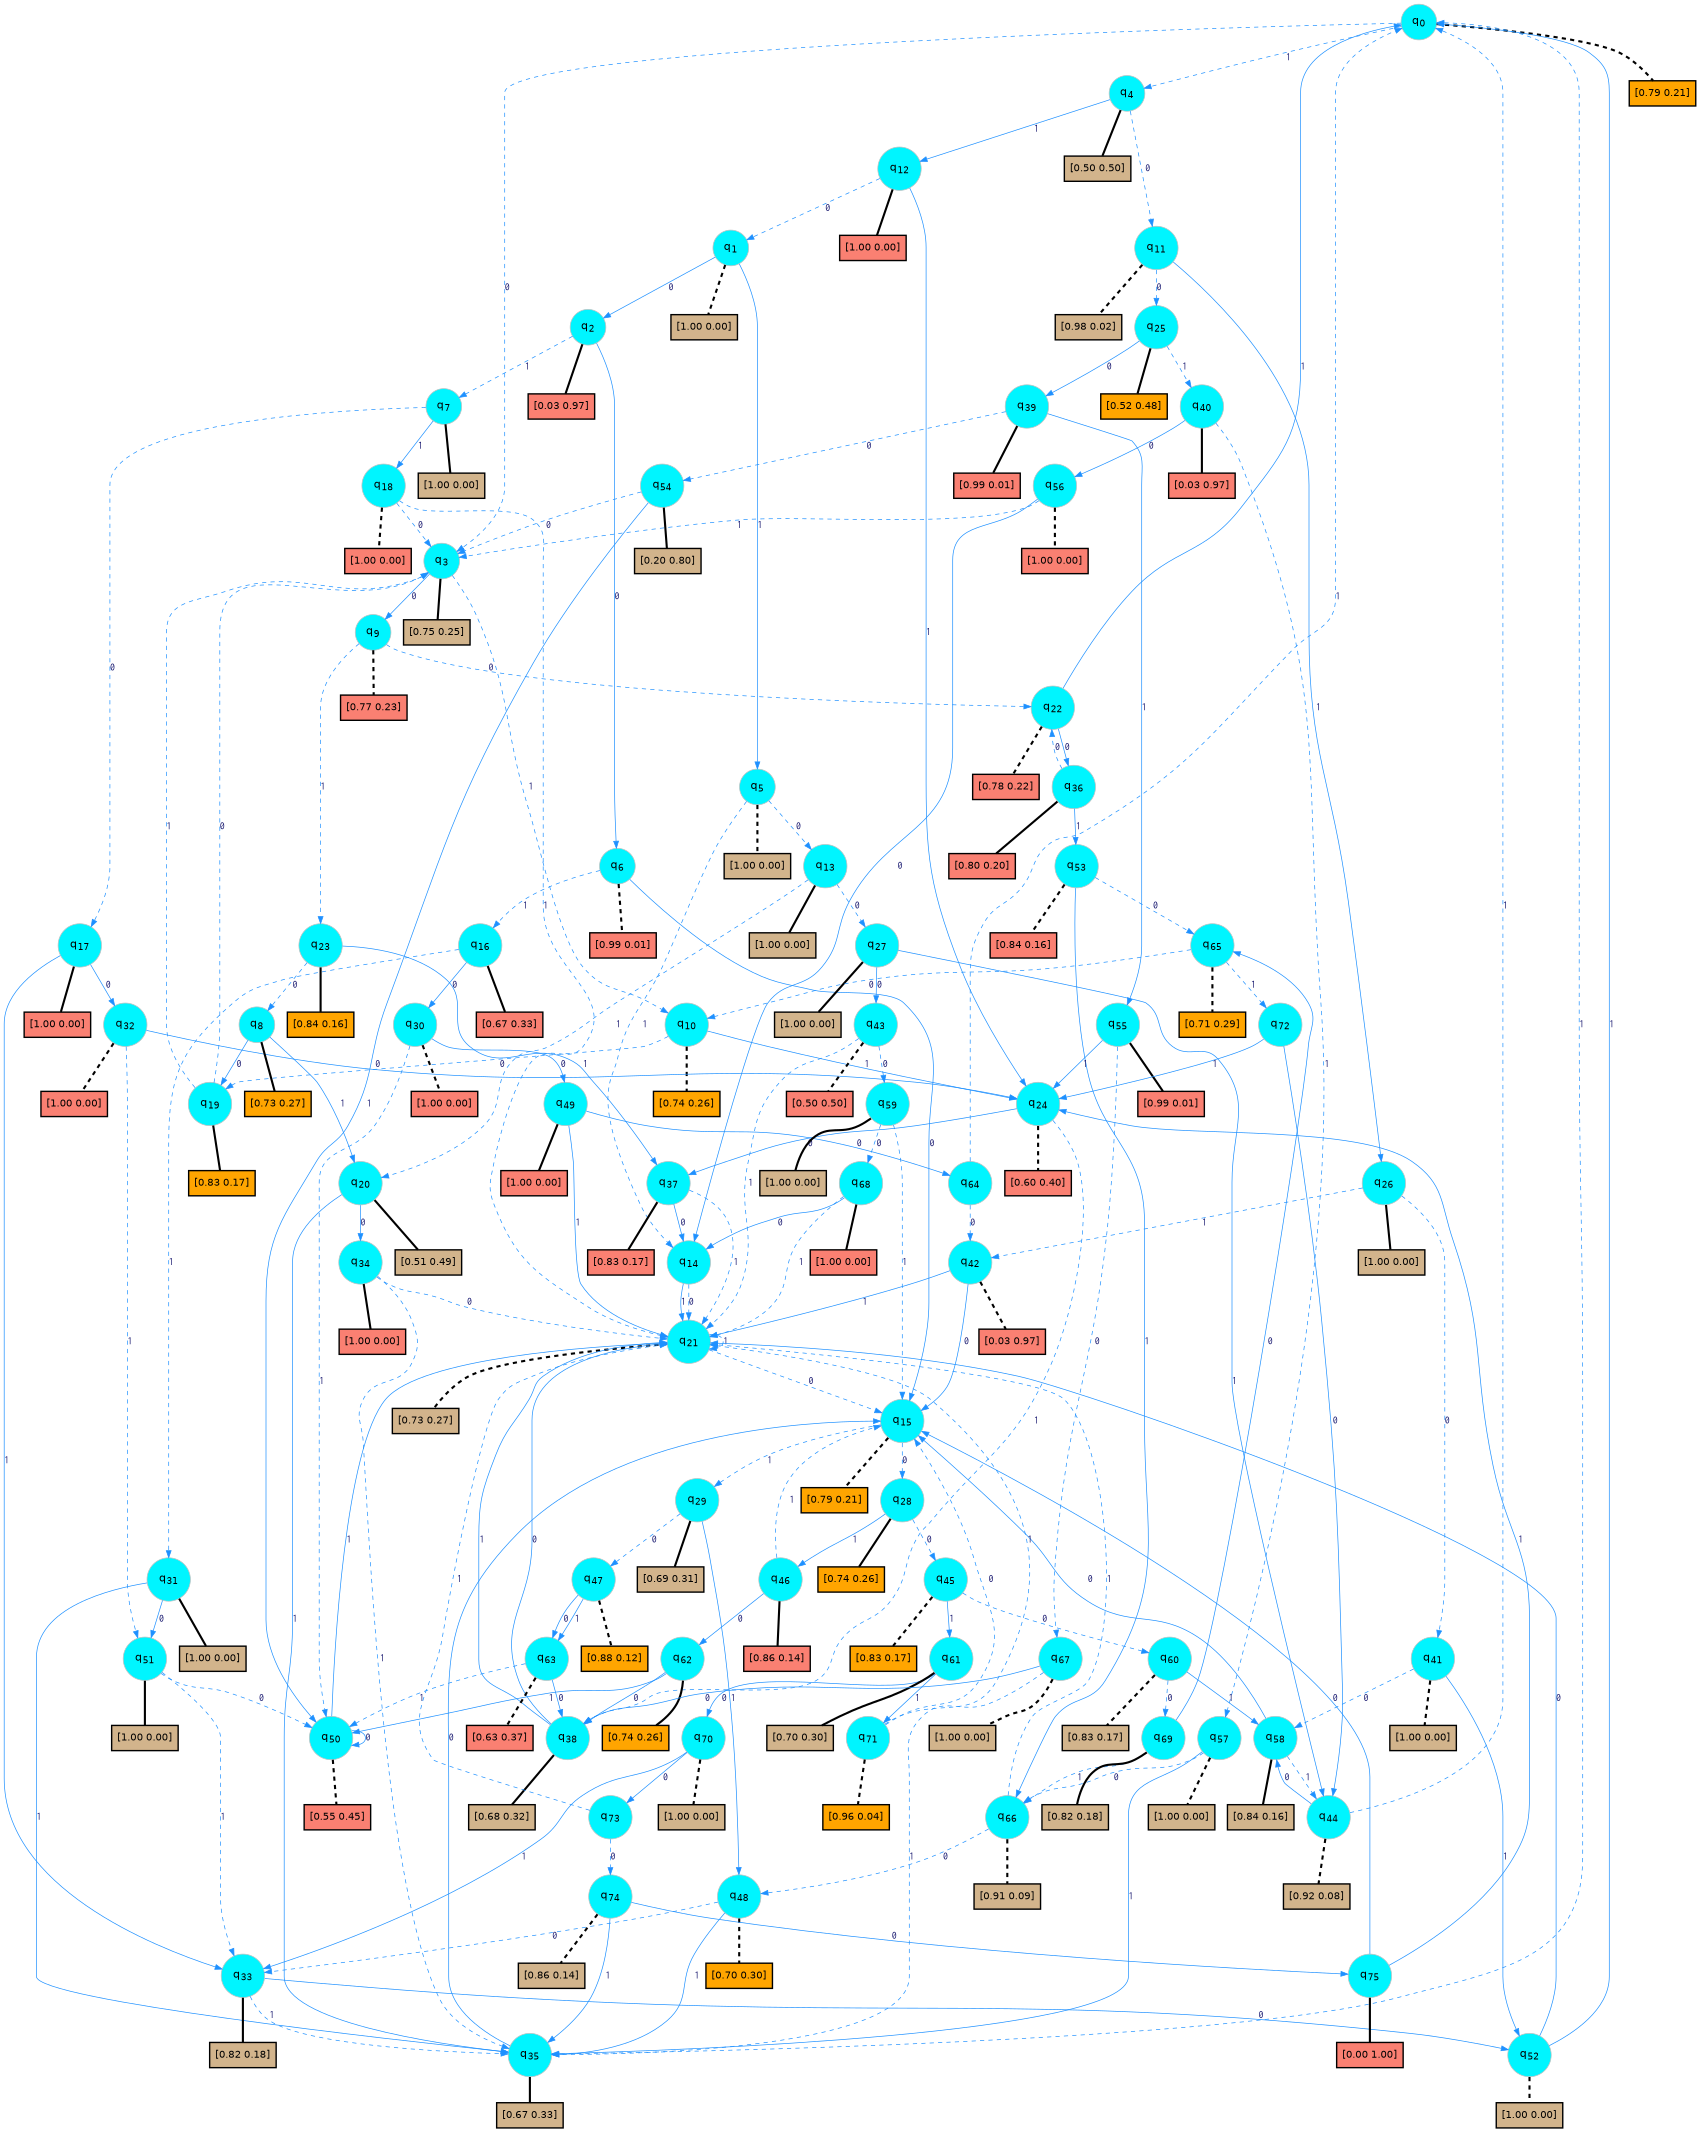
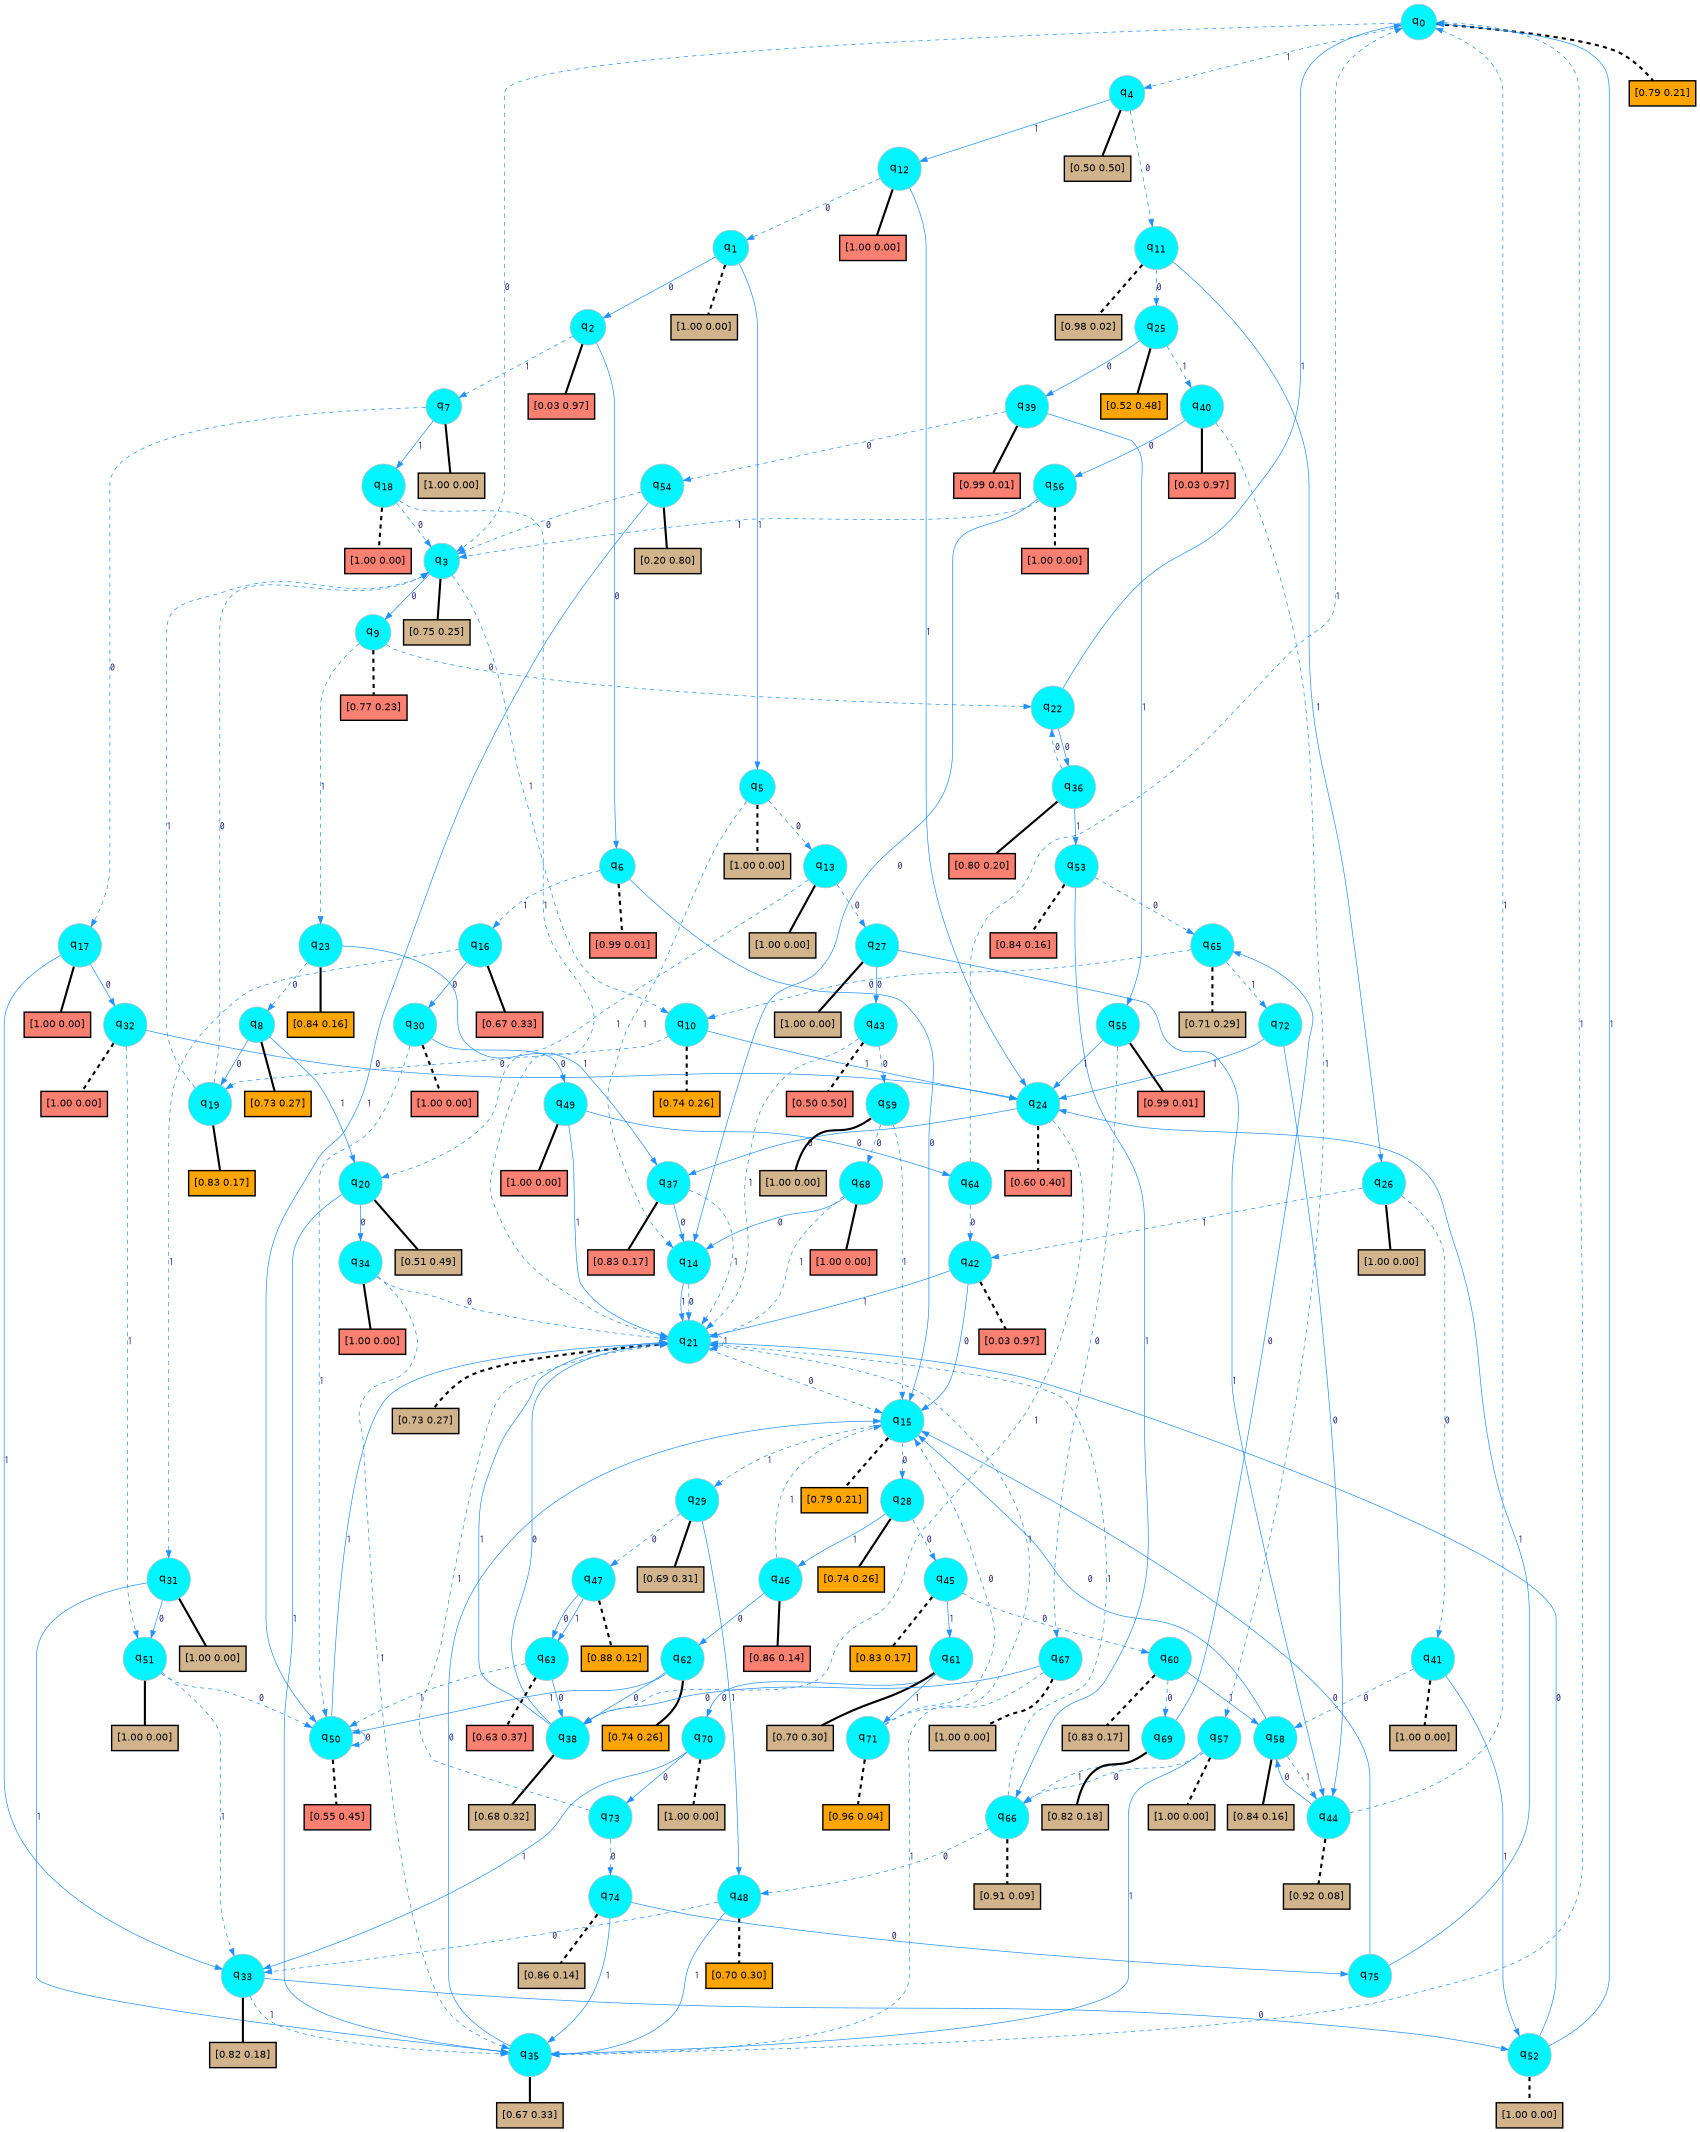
(1006, 787) -> none
(1212, 1025) -> (1212, 1025)
(1370, 2055) -> none
